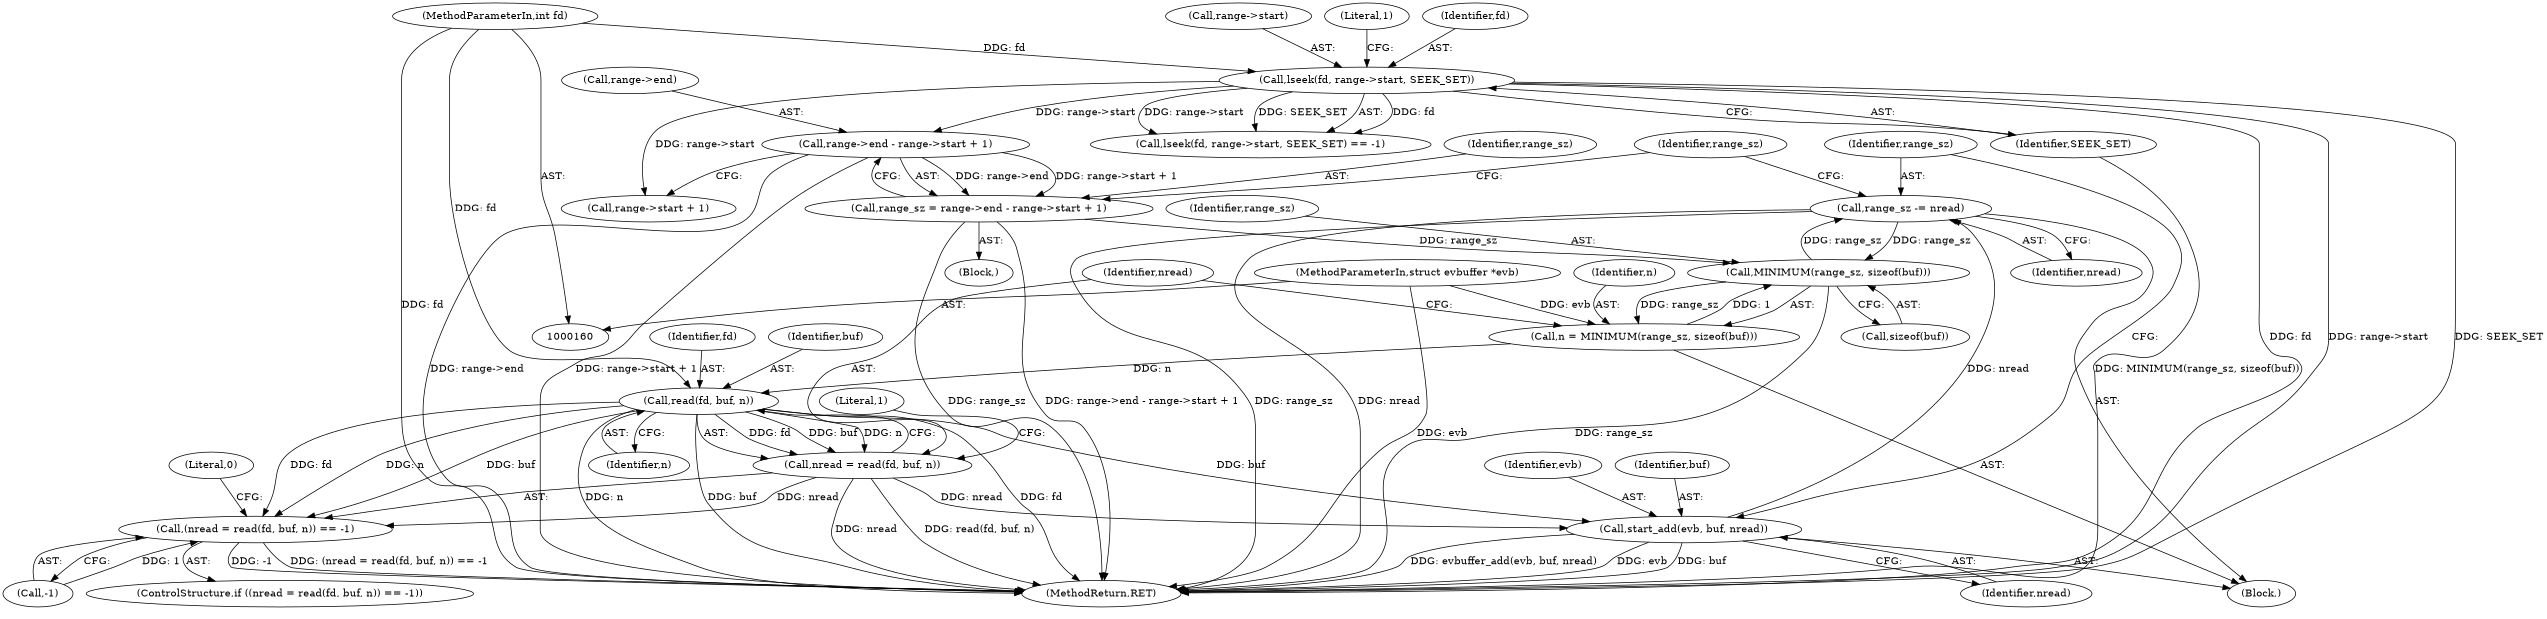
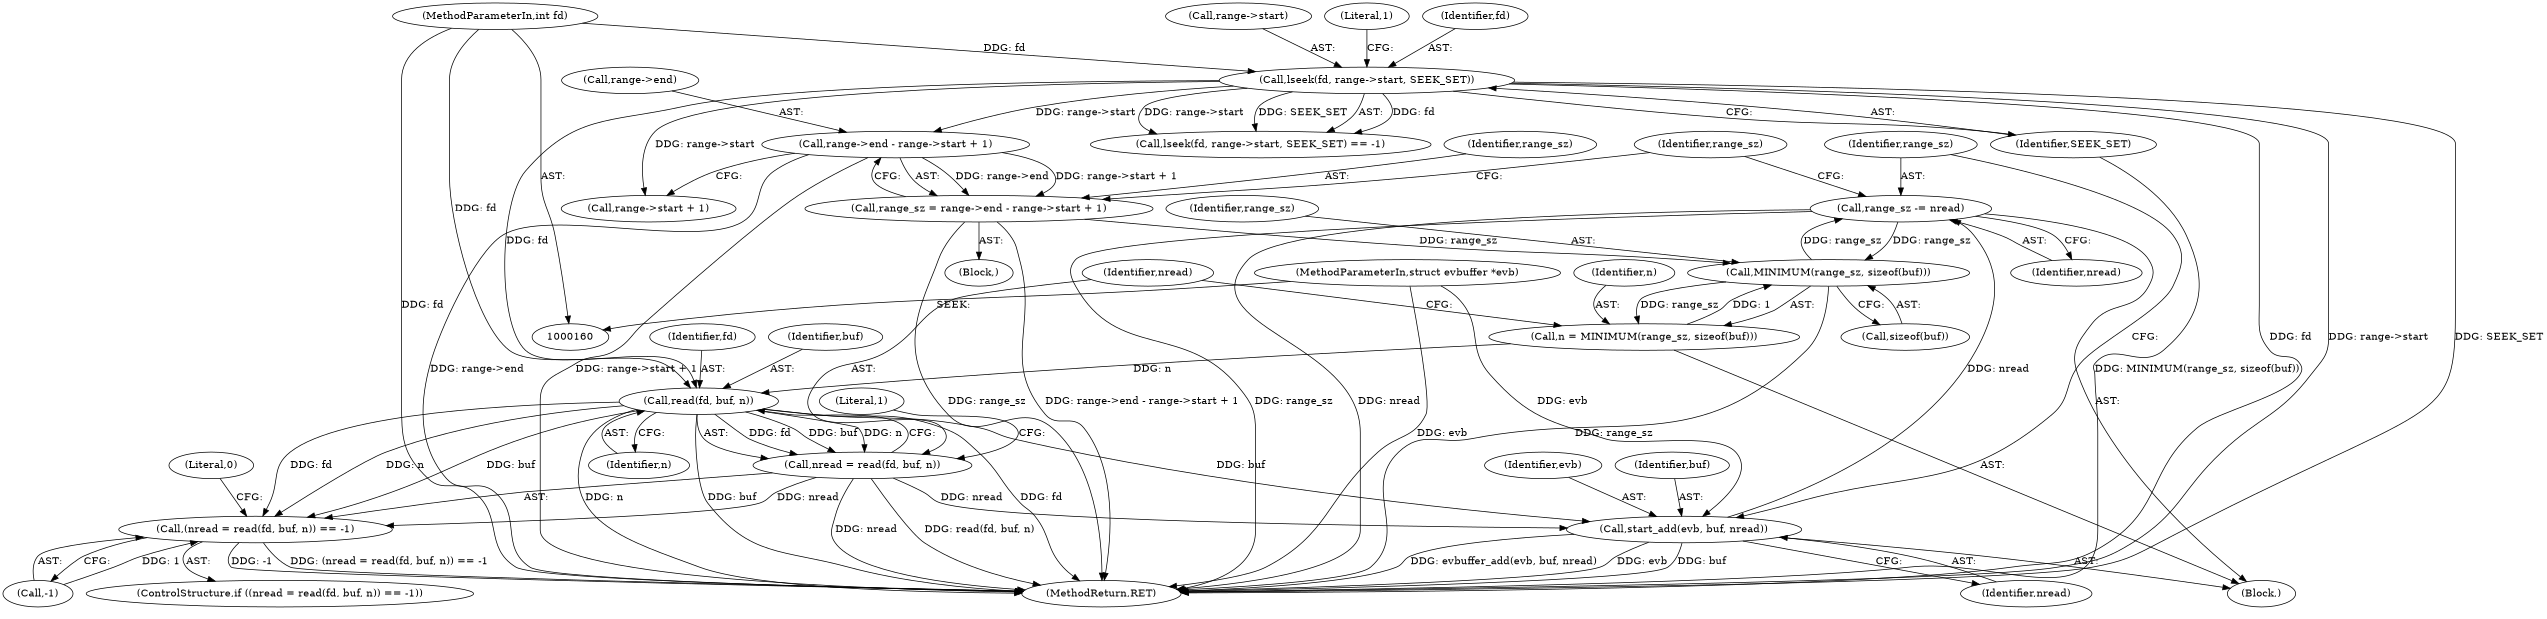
none -> (680, 107)
(955, 305) -> (955, 305)
(1519, 305) -> (1589, 434)
